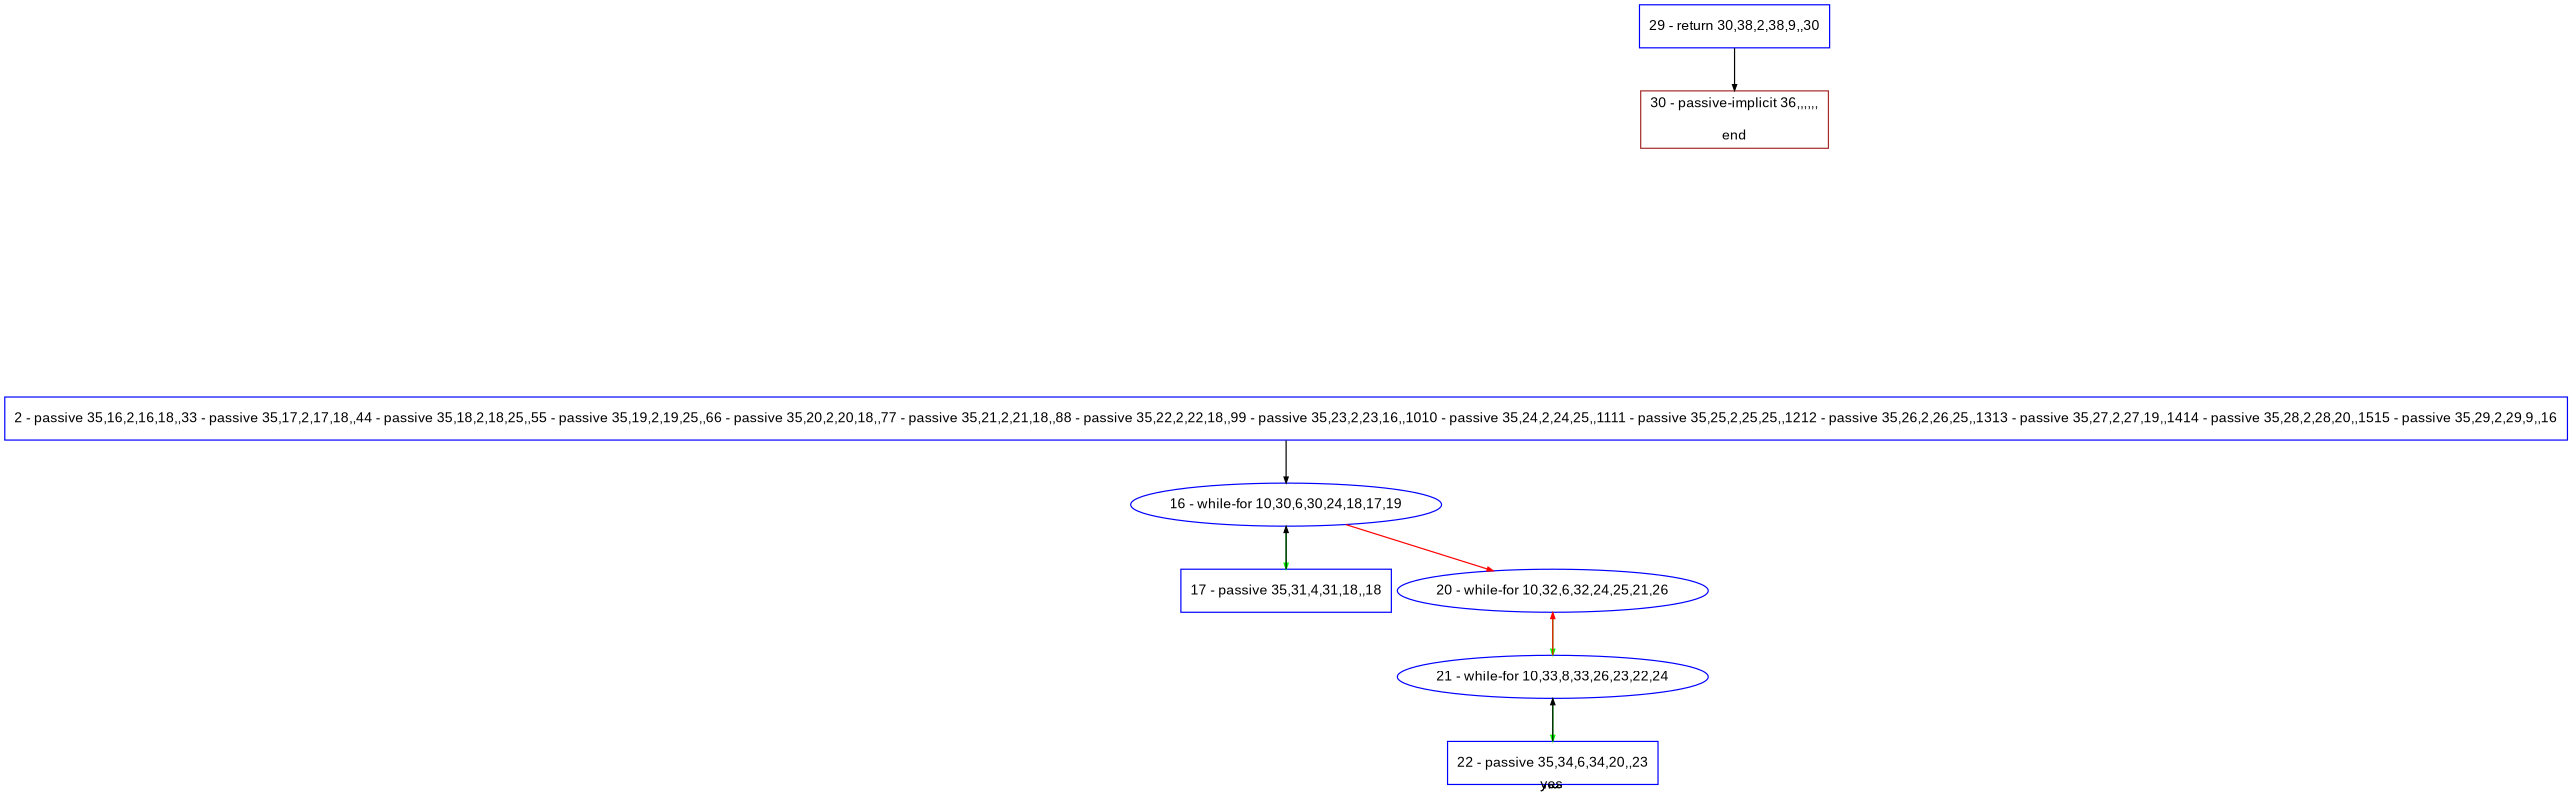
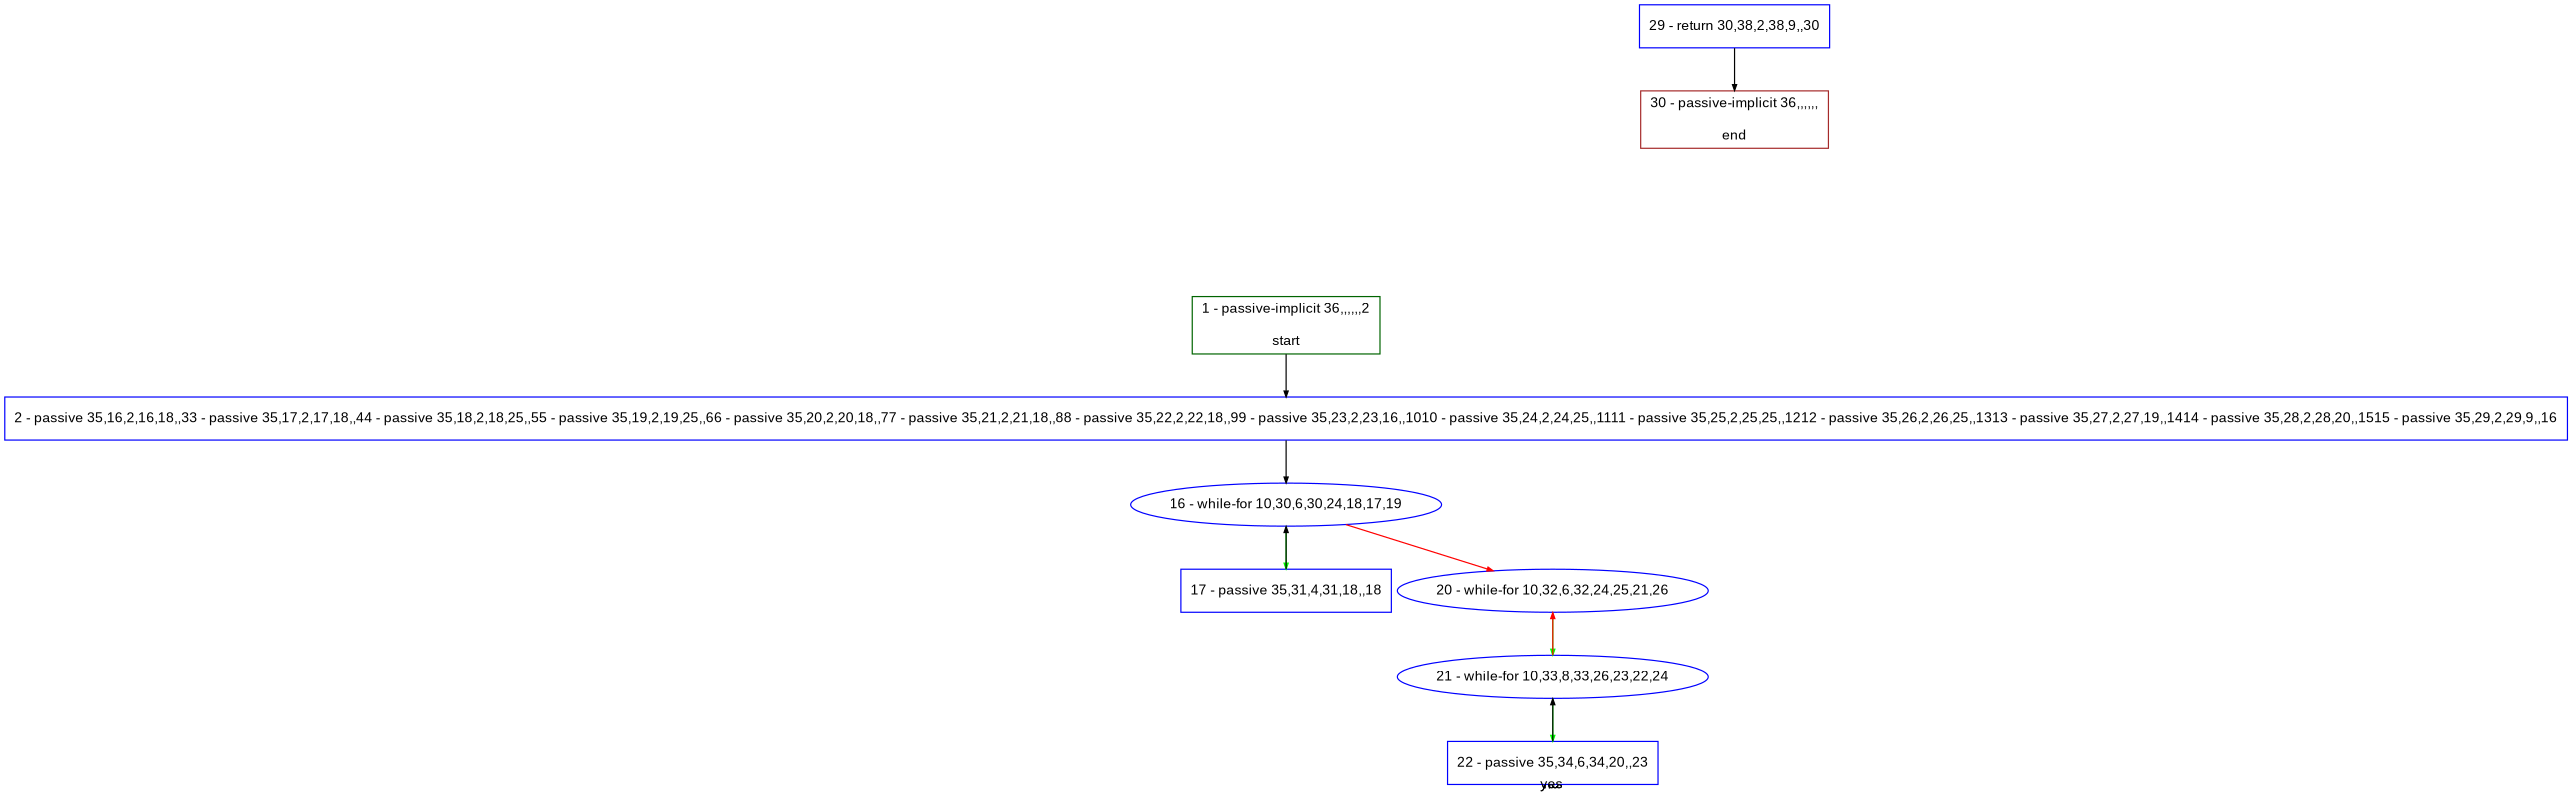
none -> (1286, 325)
